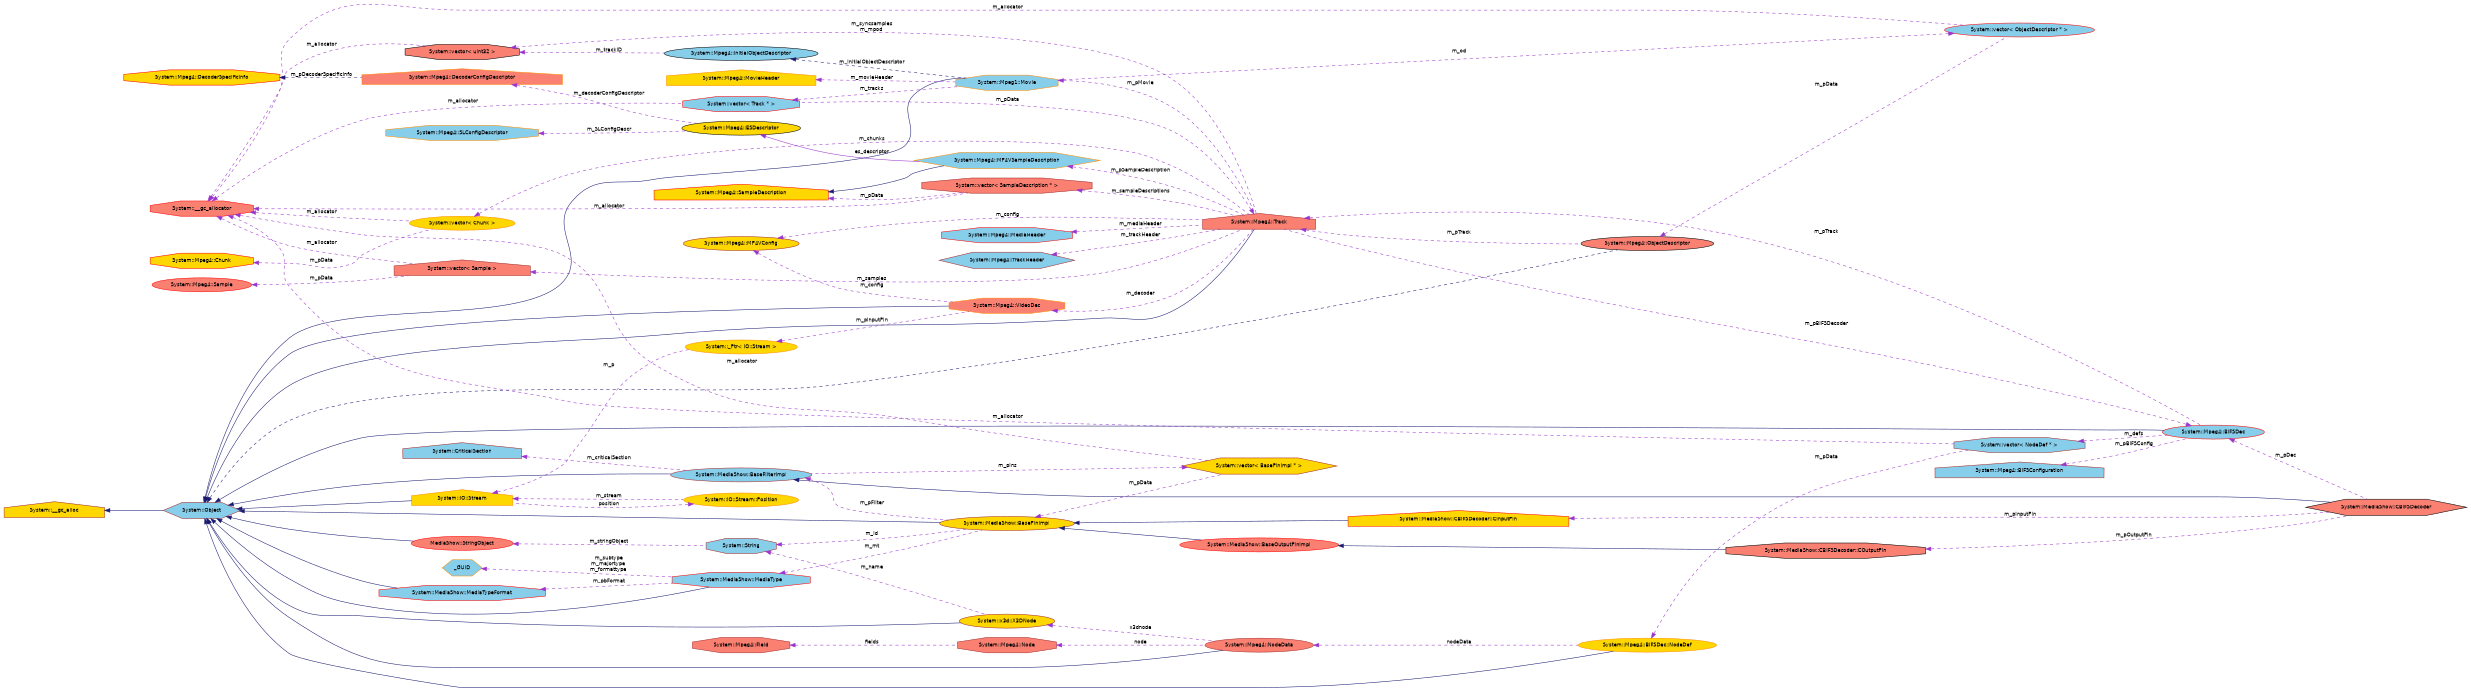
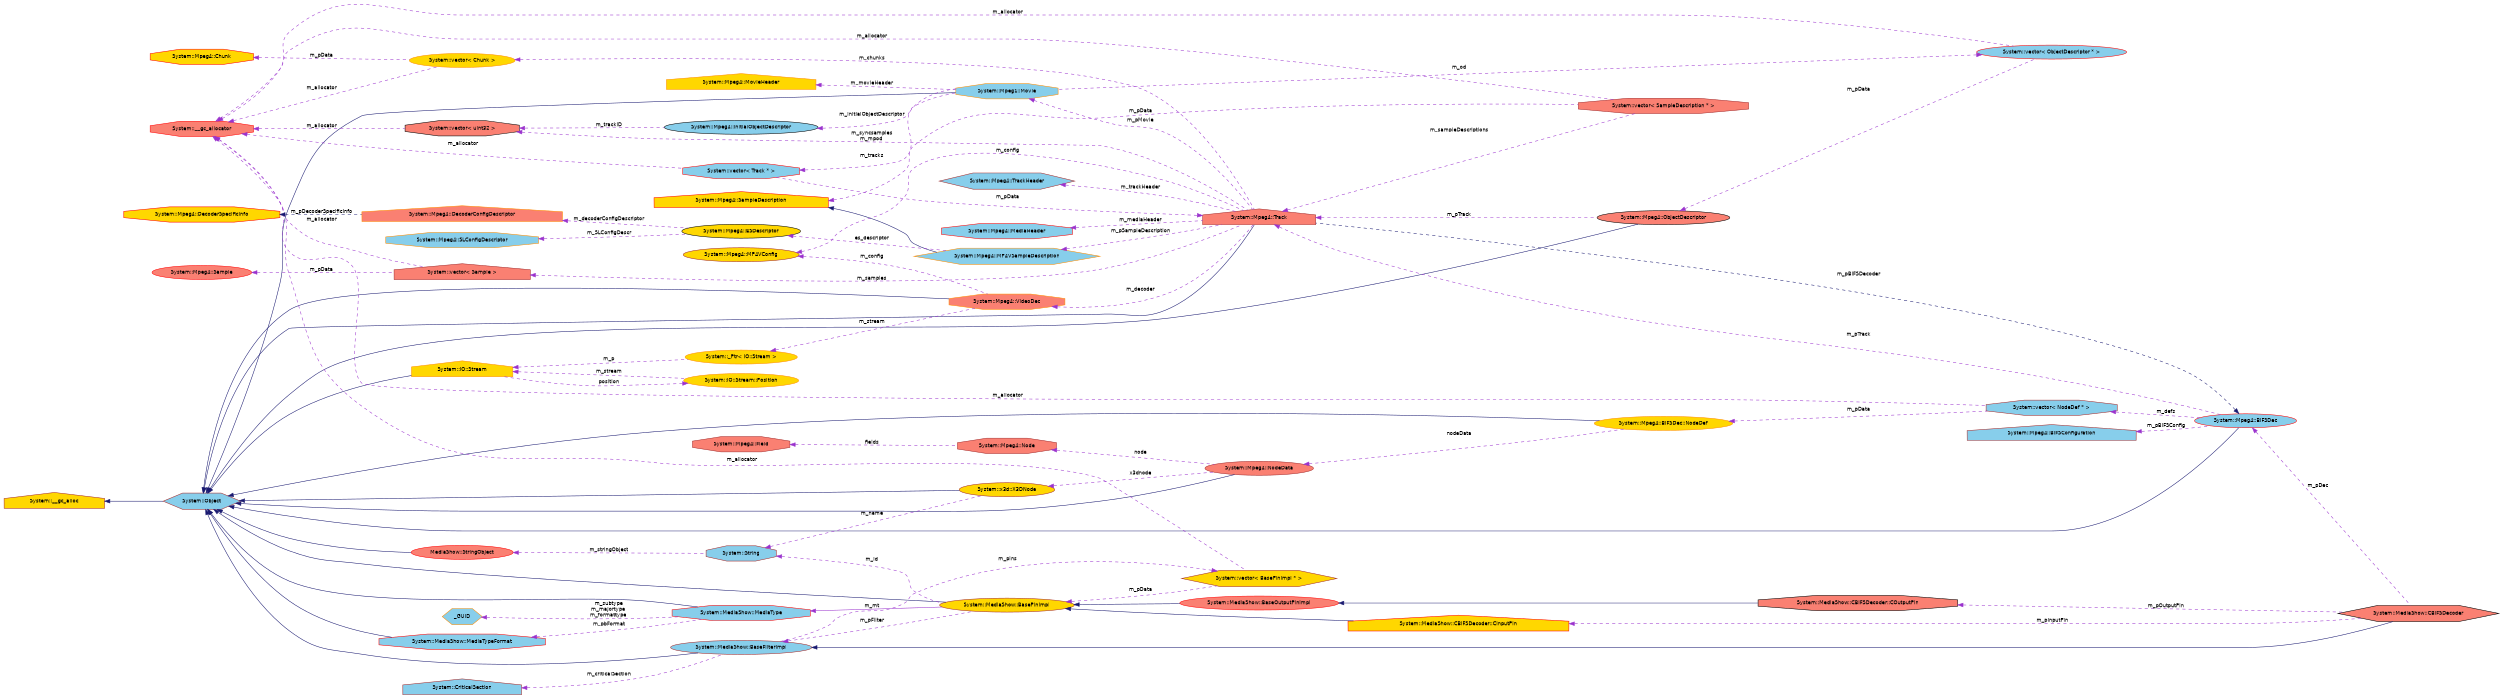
(880, 69) -> (893, 121)
(842, 155) -> (870, 243)
(1160, 200) -> (1462, 162)
(871, 320) -> (871, 322)
(1735, 327) -> (1786, 281)
(901, 376) -> (901, 327)
(884, 553) -> (901, 608)
